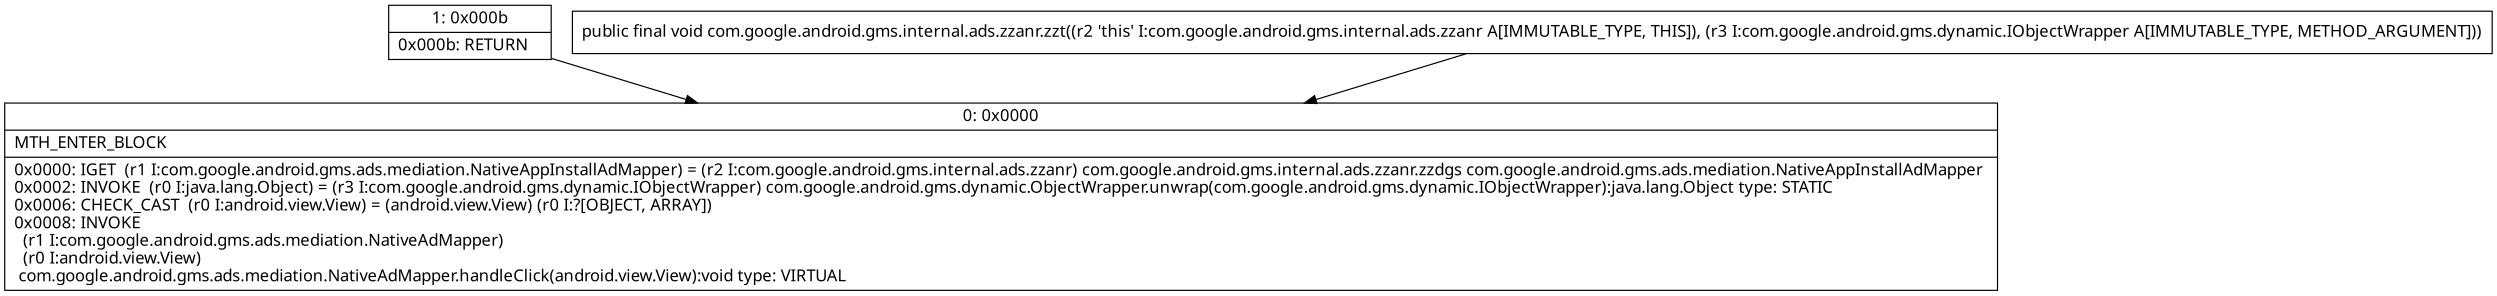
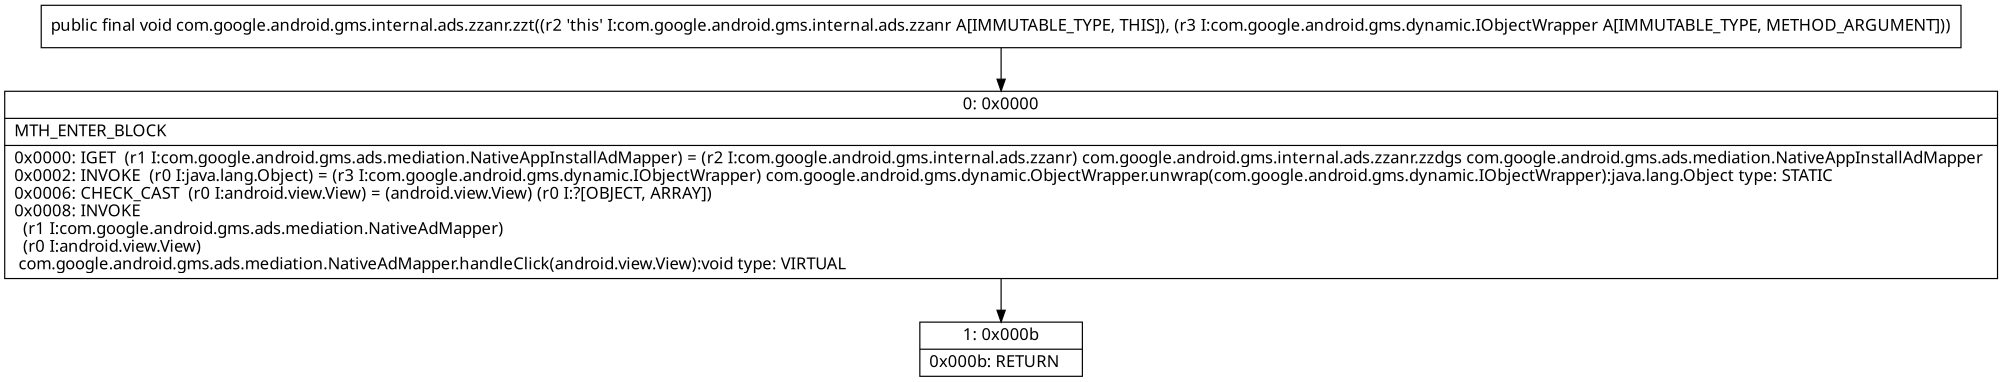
(619, 79) -> (1001, 295)
